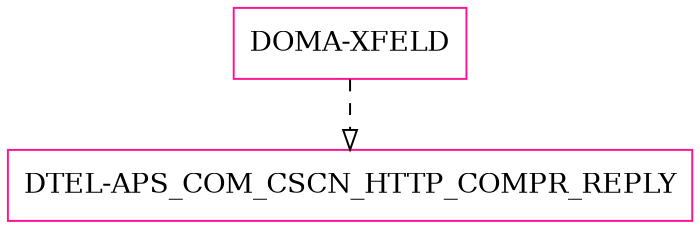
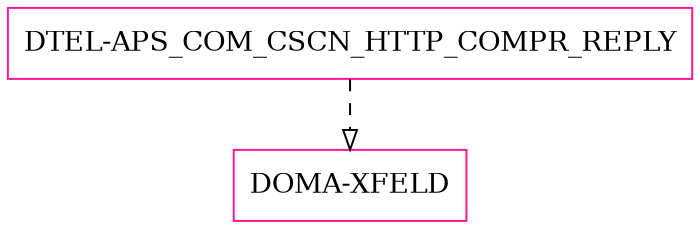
(350, 105) -> (350, 105)
